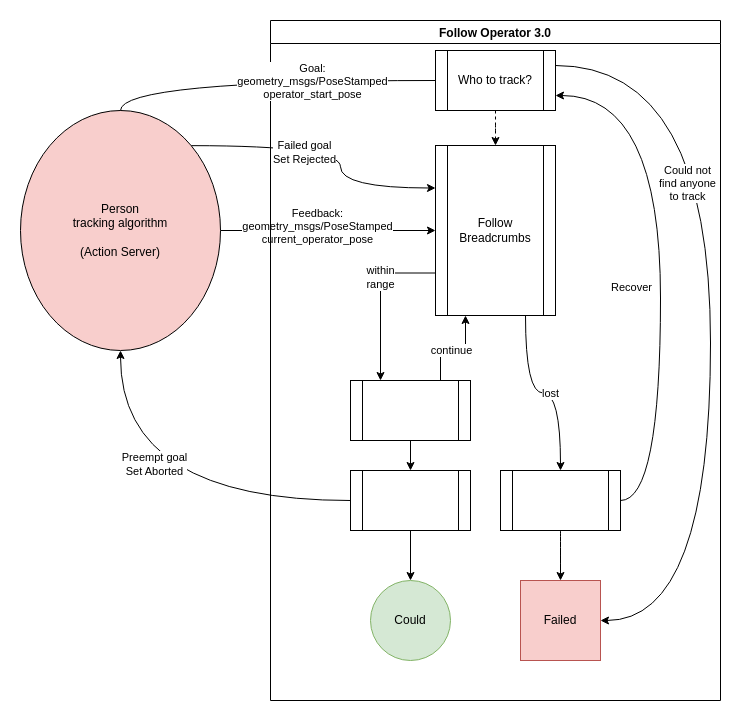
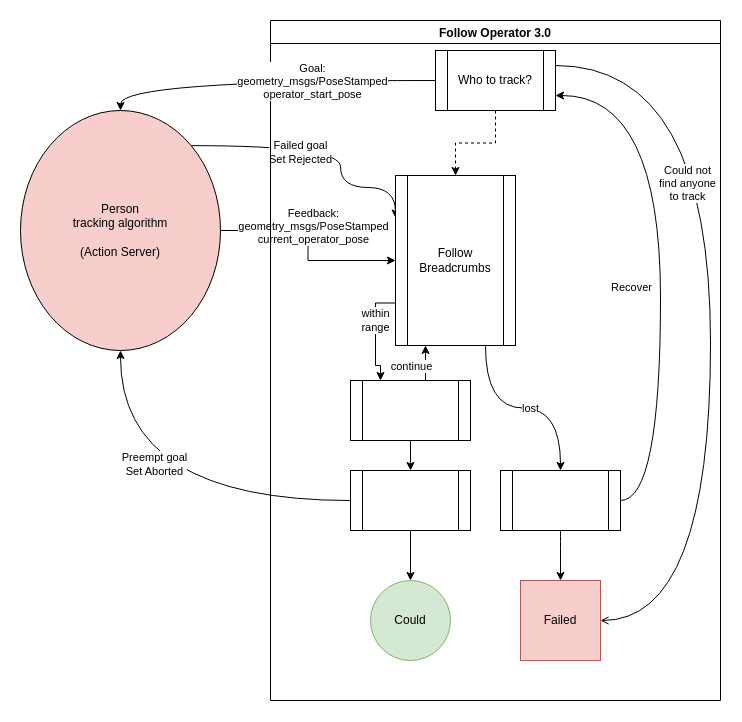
(177, 91) -> (178, 88)
(496, 231) -> (456, 261)
(672, 578) -> (670, 579)
